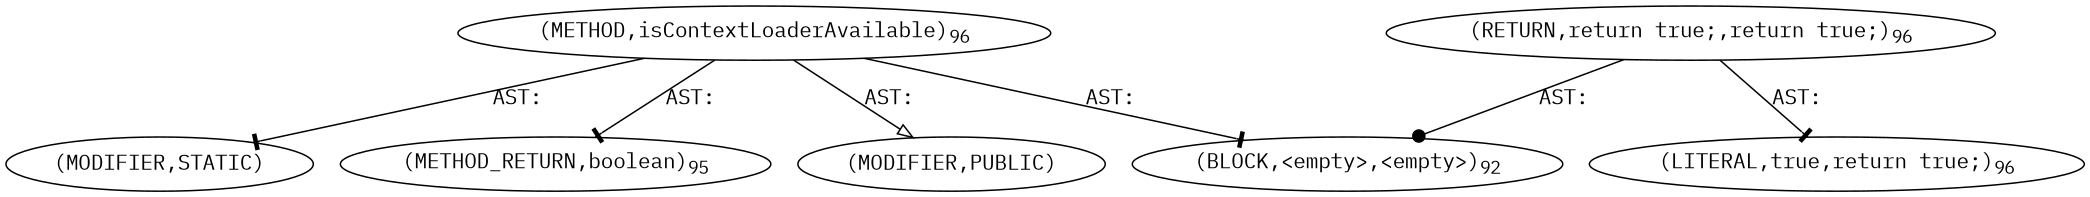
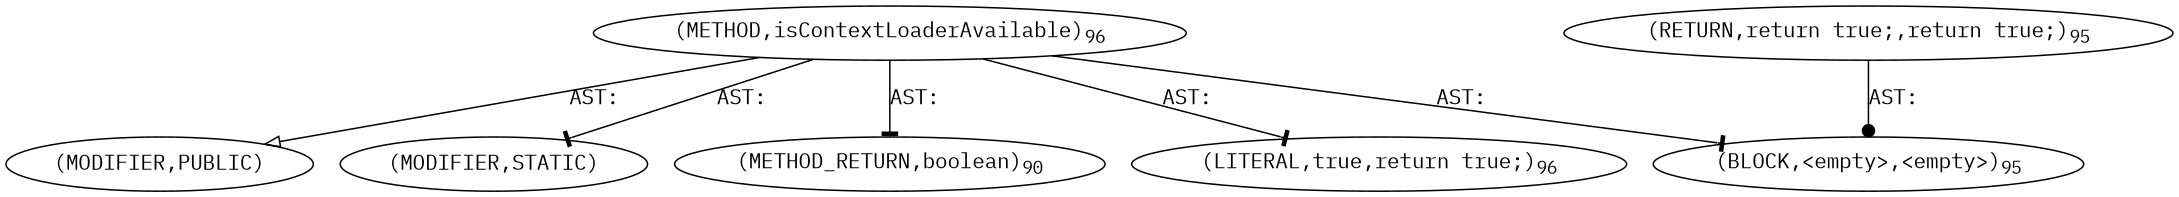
(1902, 31) -> (2080, 31)
(1761, 96) -> (1132, 98)
(699, 162) -> (1033, 162)
(1491, 162) -> (2011, 162)
